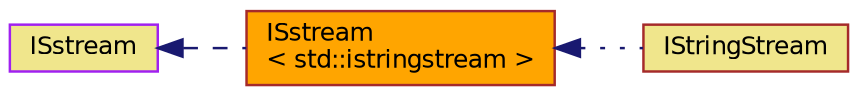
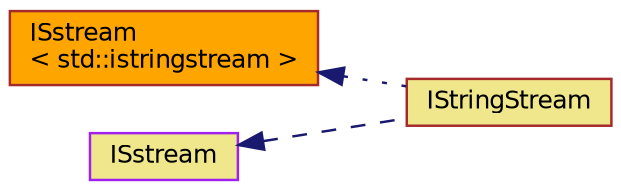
(215, 48) -> (335, 130)
